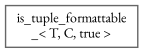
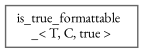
(72, 26) -> (72, 26)
